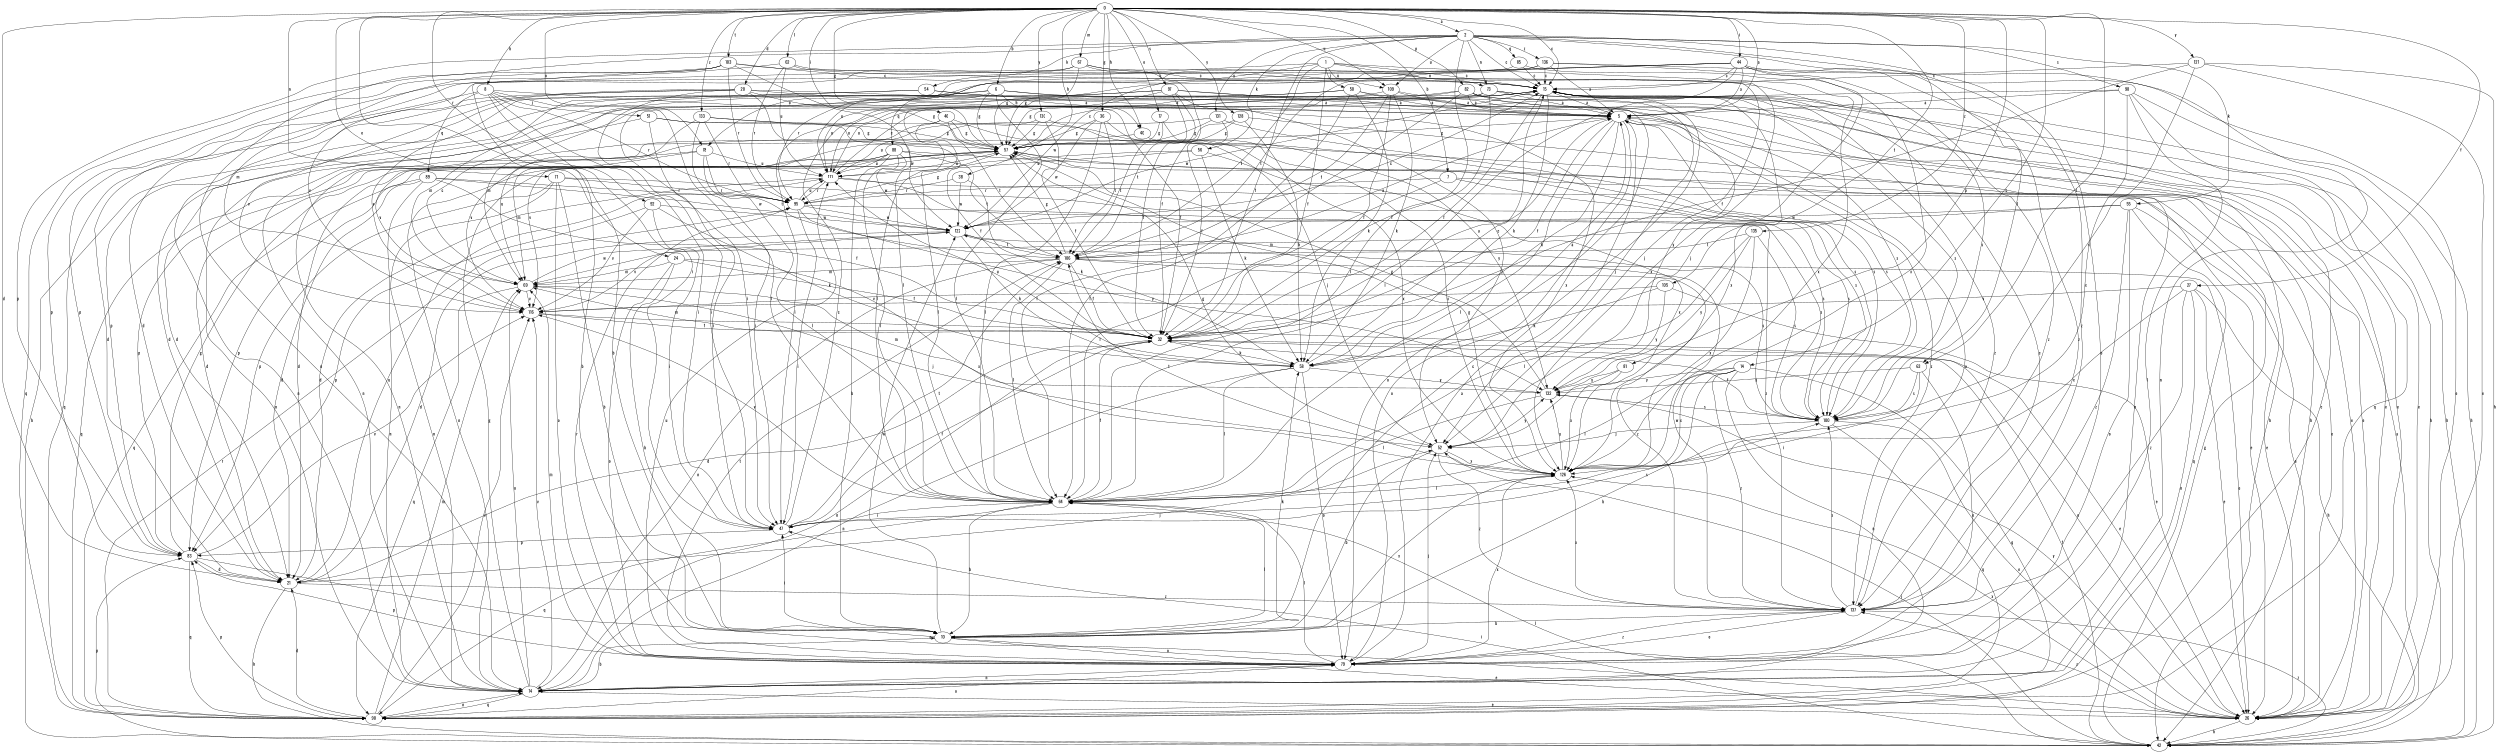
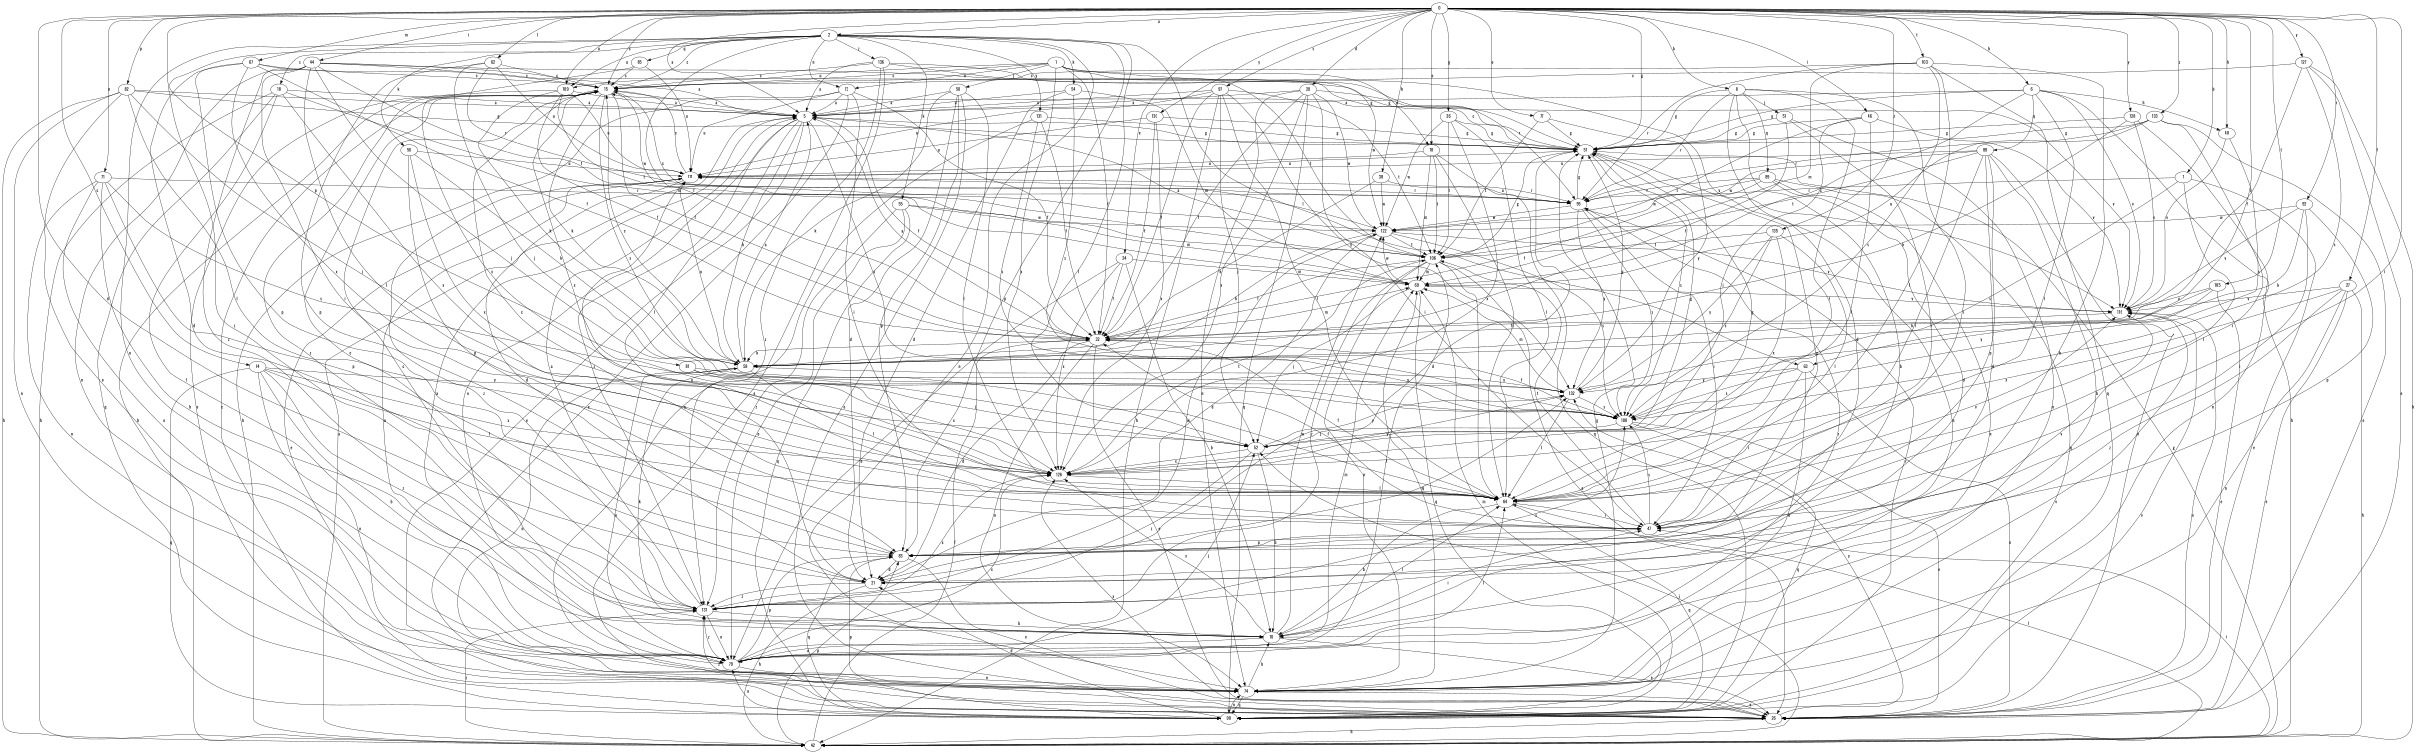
(2127, 90) -> (279, 90)
(2290, 445) -> (2009, 589)
(867, 542) -> (1235, 526)
